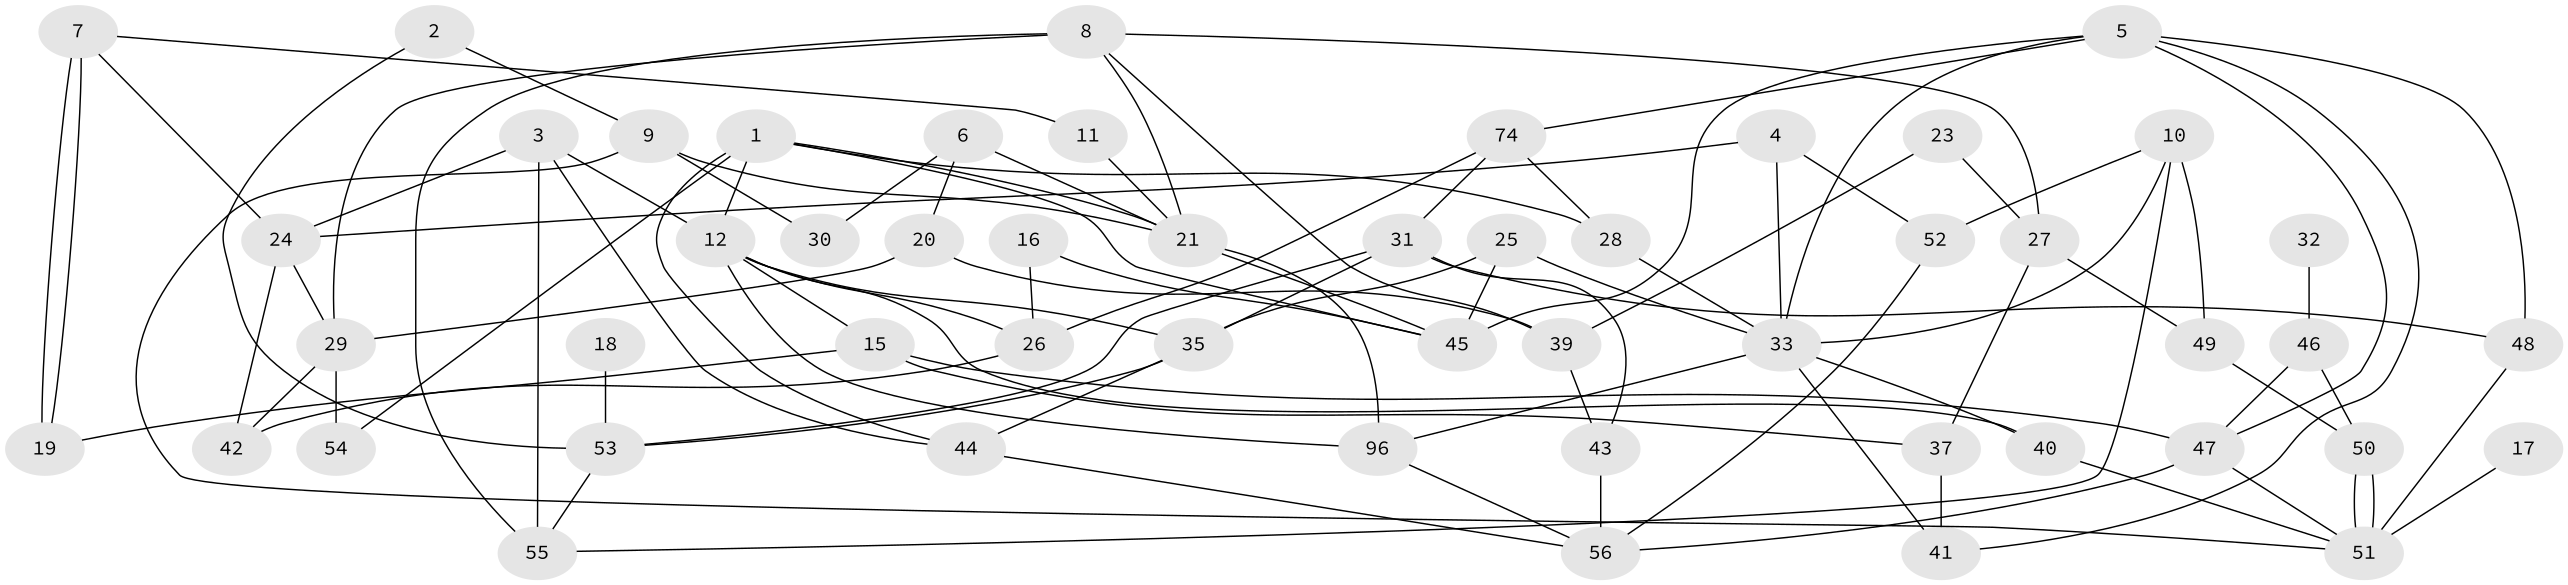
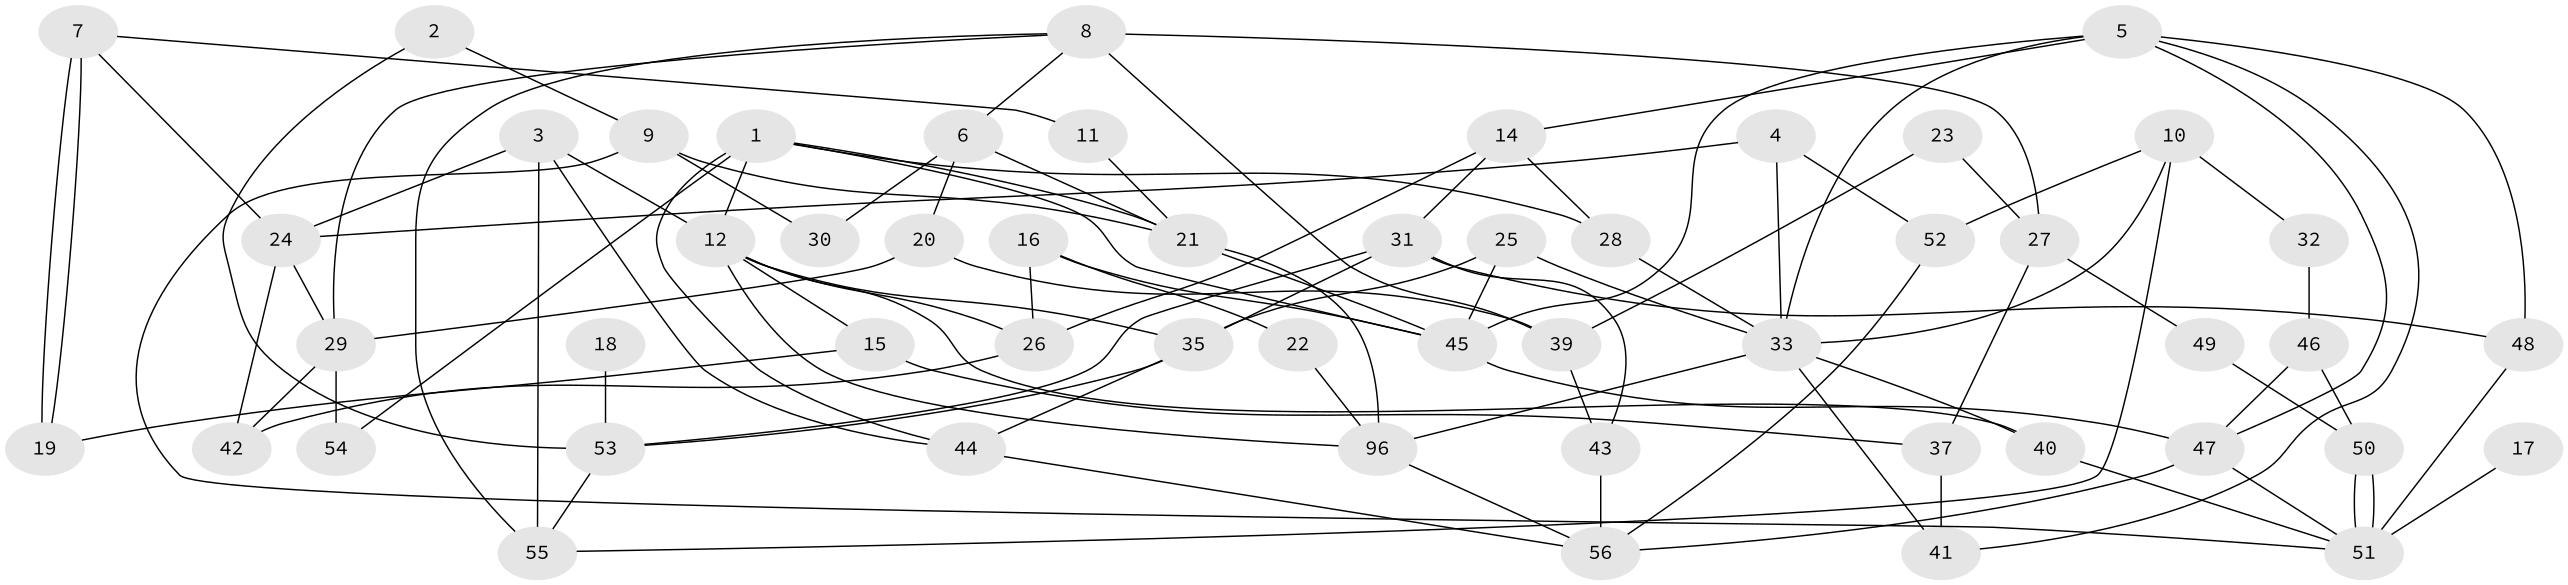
(1150, 131) -> (1025, 84)
(1507, 136) -> (1507, 136)
(2198, 240) -> (2242, 188)
none -> (1298, 345)
(1540, 397) -> (1999, 411)
